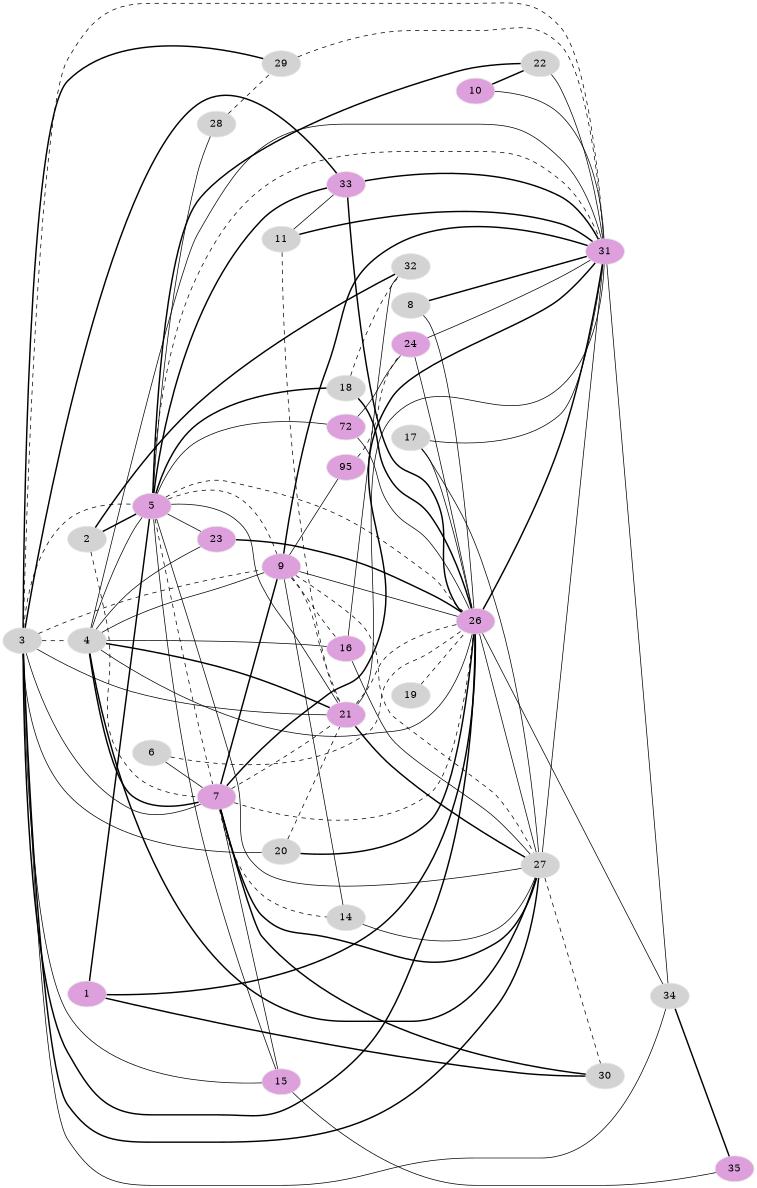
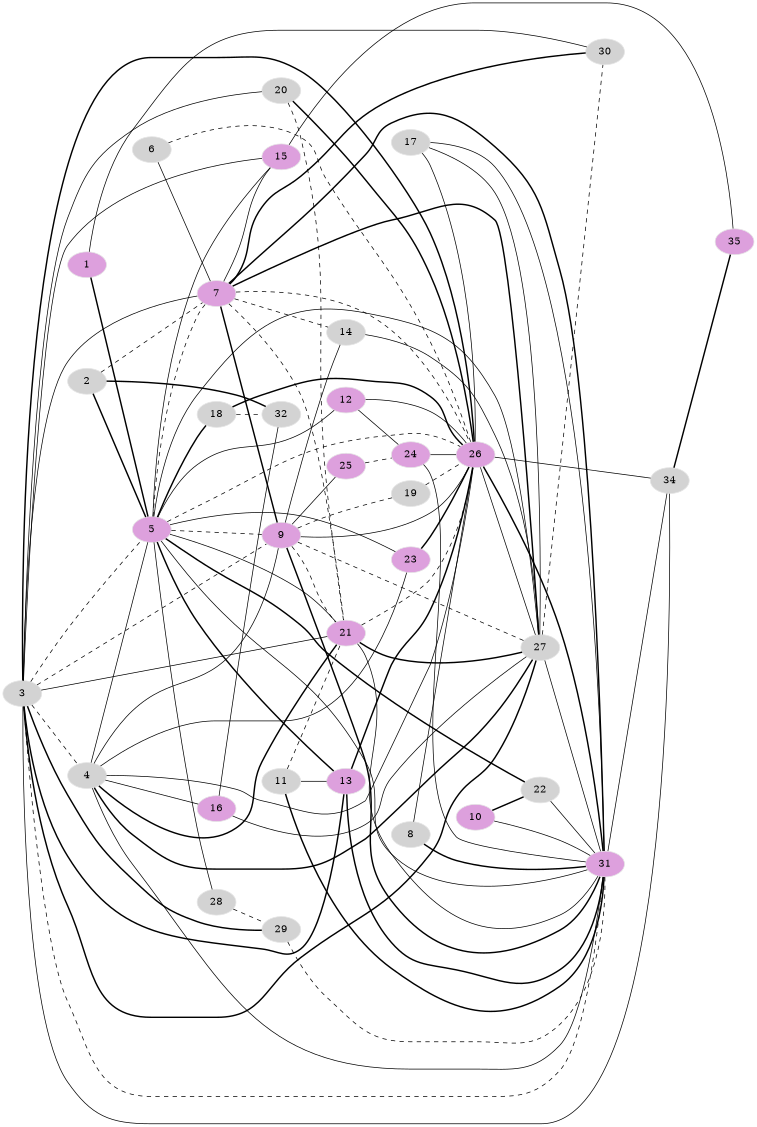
(284, 175) -> (350, 737)
(346, 185) -> (346, 781)
(346, 427) -> (346, 400)
(346, 467) -> (346, 466)
(320, 617) -> (344, 511)
(135, 798) -> none
(390, 916) -> none
(344, 1047) -> (275, 31)
